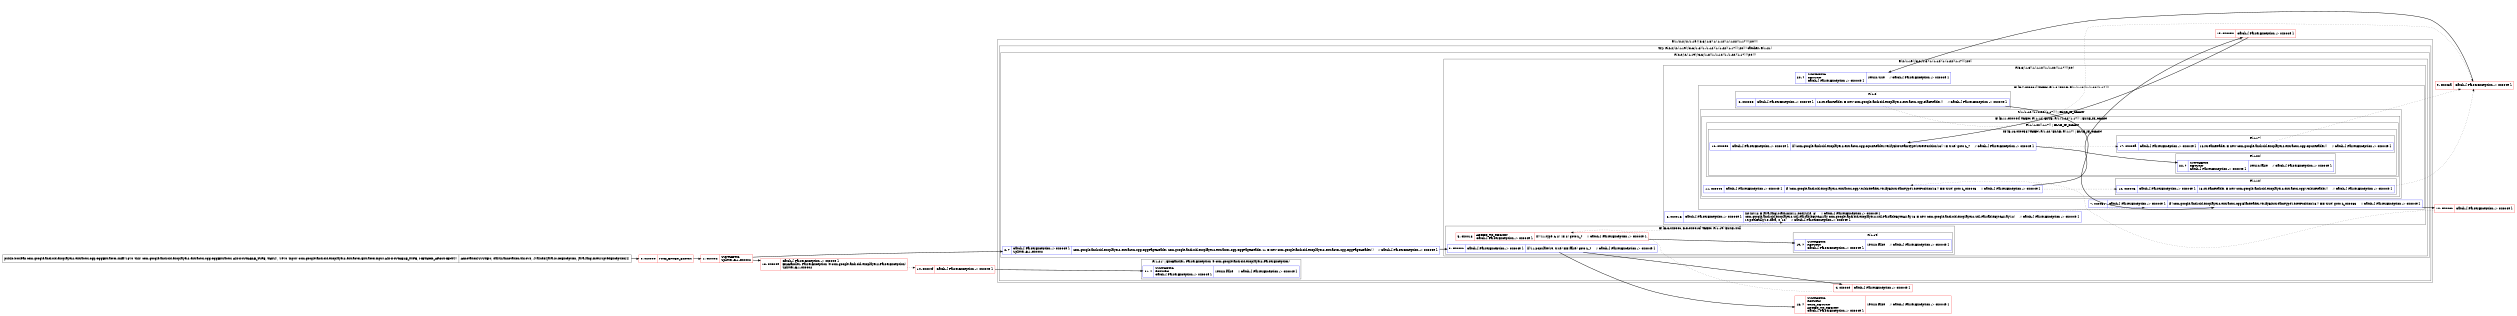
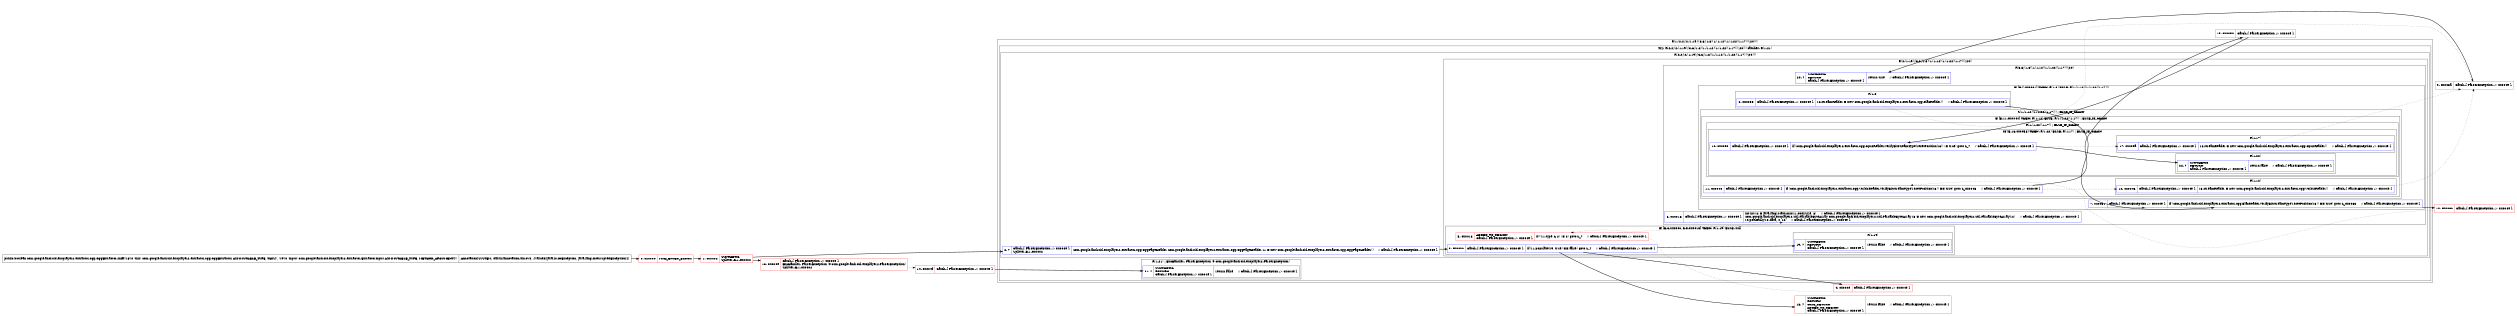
(1721, 241) -> (1725, 247)
